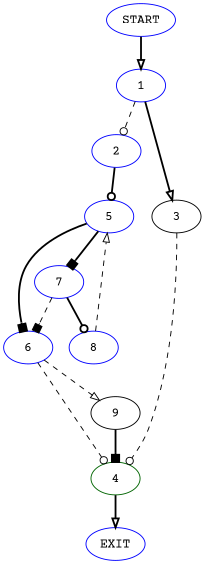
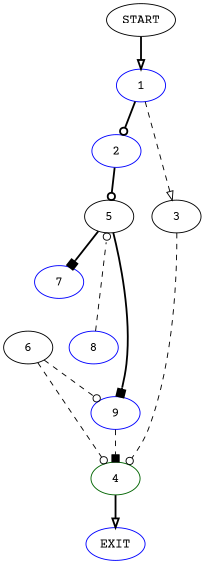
(141, 20) -> (141, 20)
(130, 115) -> (130, 115)
(158, 147) -> (158, 147)
(109, 217) -> (109, 217)
(31, 259) -> (126, 310)
(101, 287) -> (101, 287)
(46, 310) -> none
(75, 311) -> none
(28, 348) -> (28, 348)
(69, 378) -> (69, 378)
(116, 413) -> (116, 413)
(116, 441) -> (116, 441)
